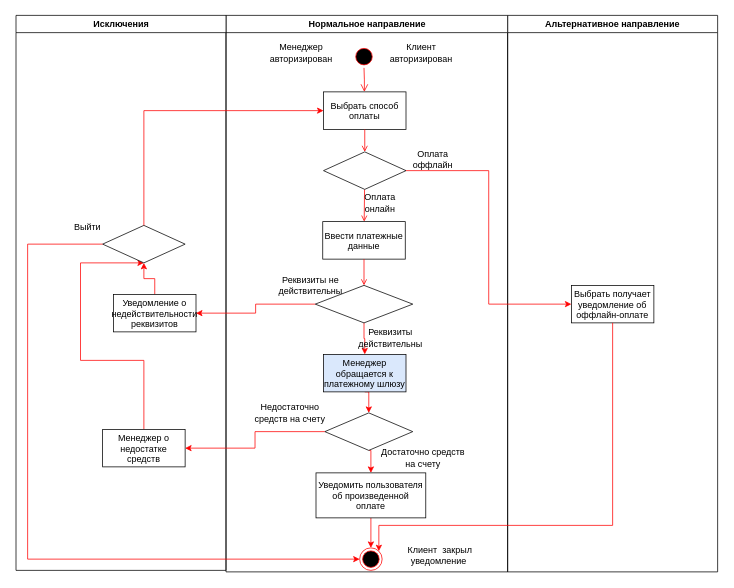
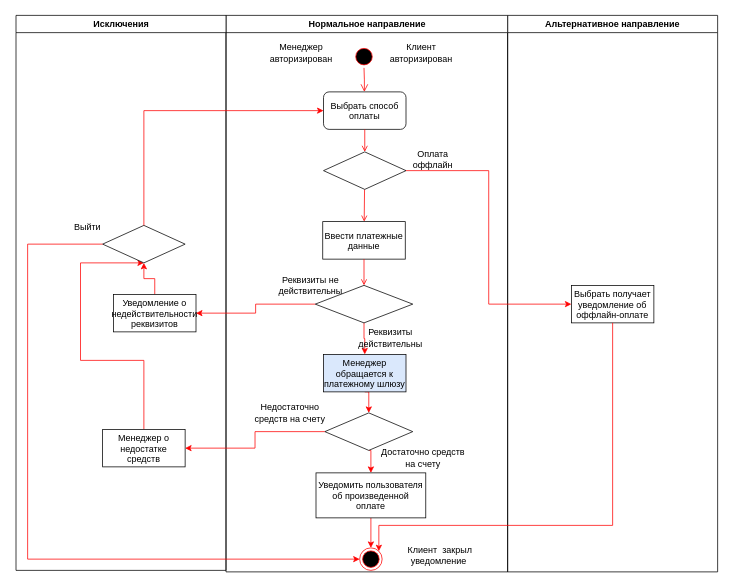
(365, 111) -> (365, 111)
(380, 203) -> none
